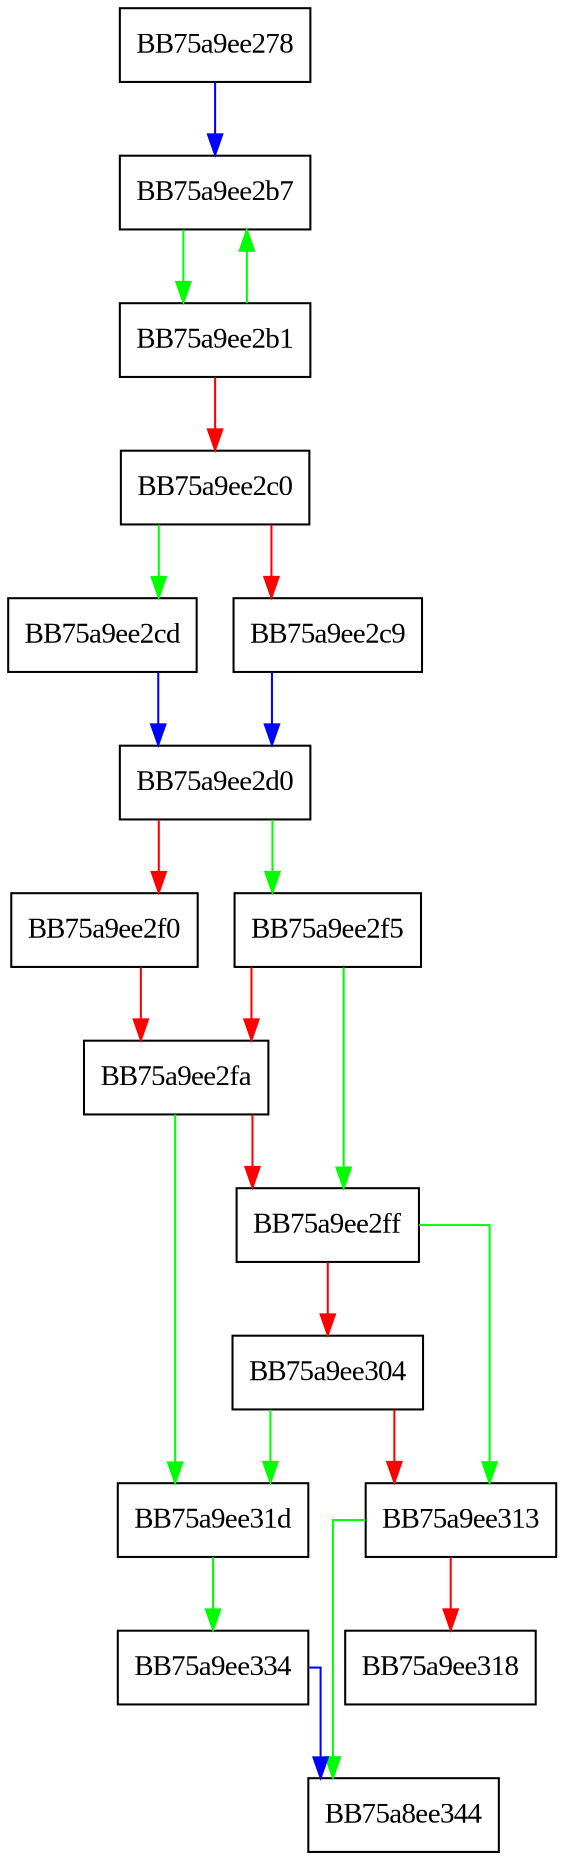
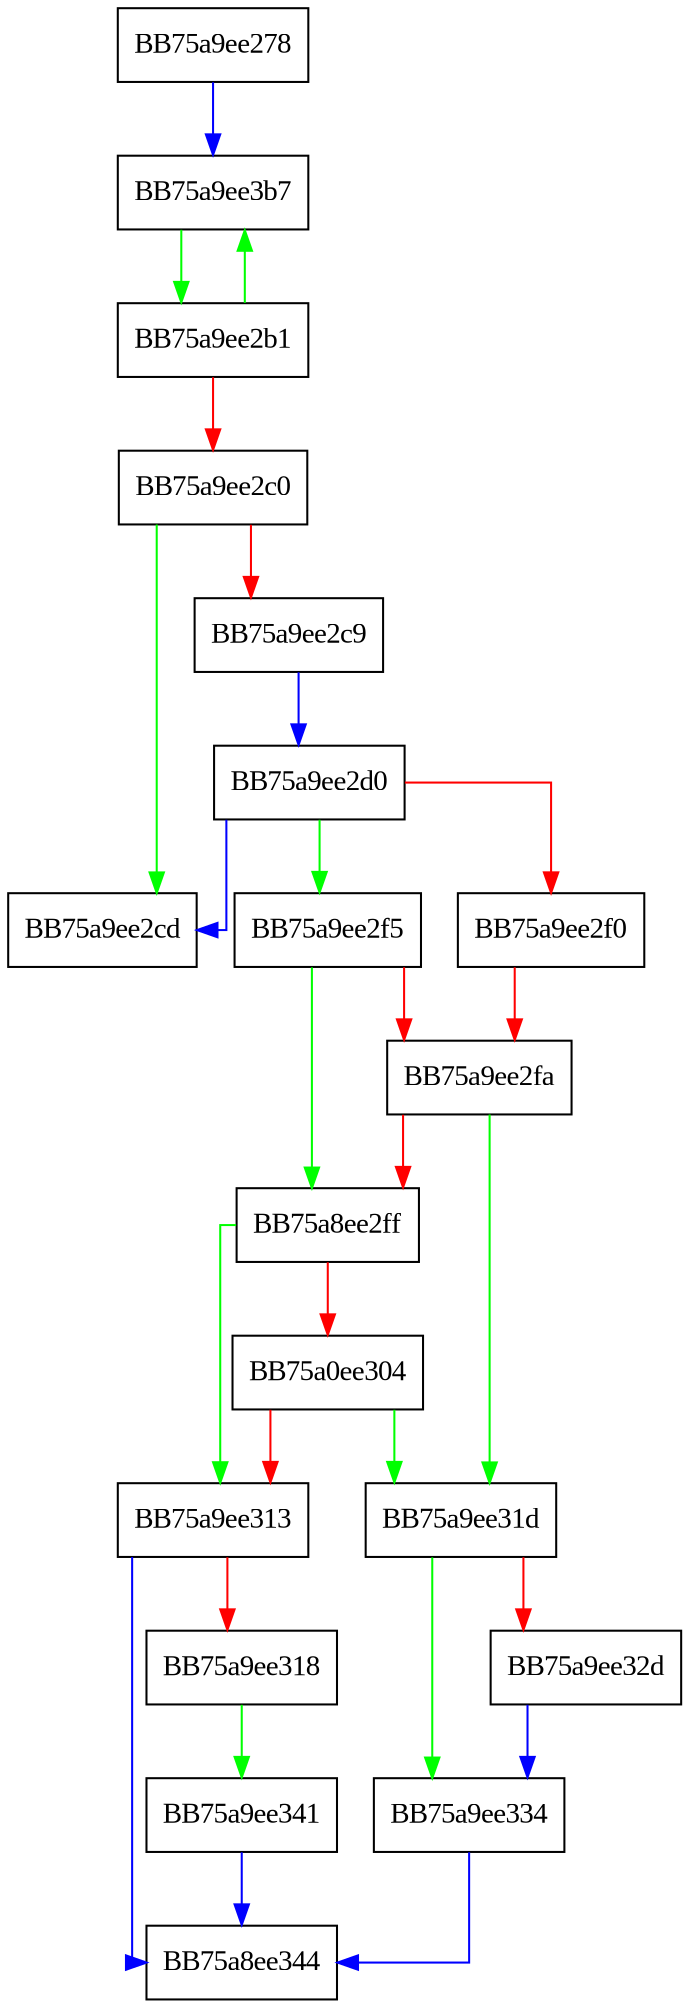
(215, 193) -> (213, 193)
(158, 698) -> (226, 879)
(328, 1225) -> (328, 1225)
(328, 1373) -> (328, 1373)
(333, 1622) -> (132, 1761)
none -> (586, 1668)
none -> (242, 1815)
